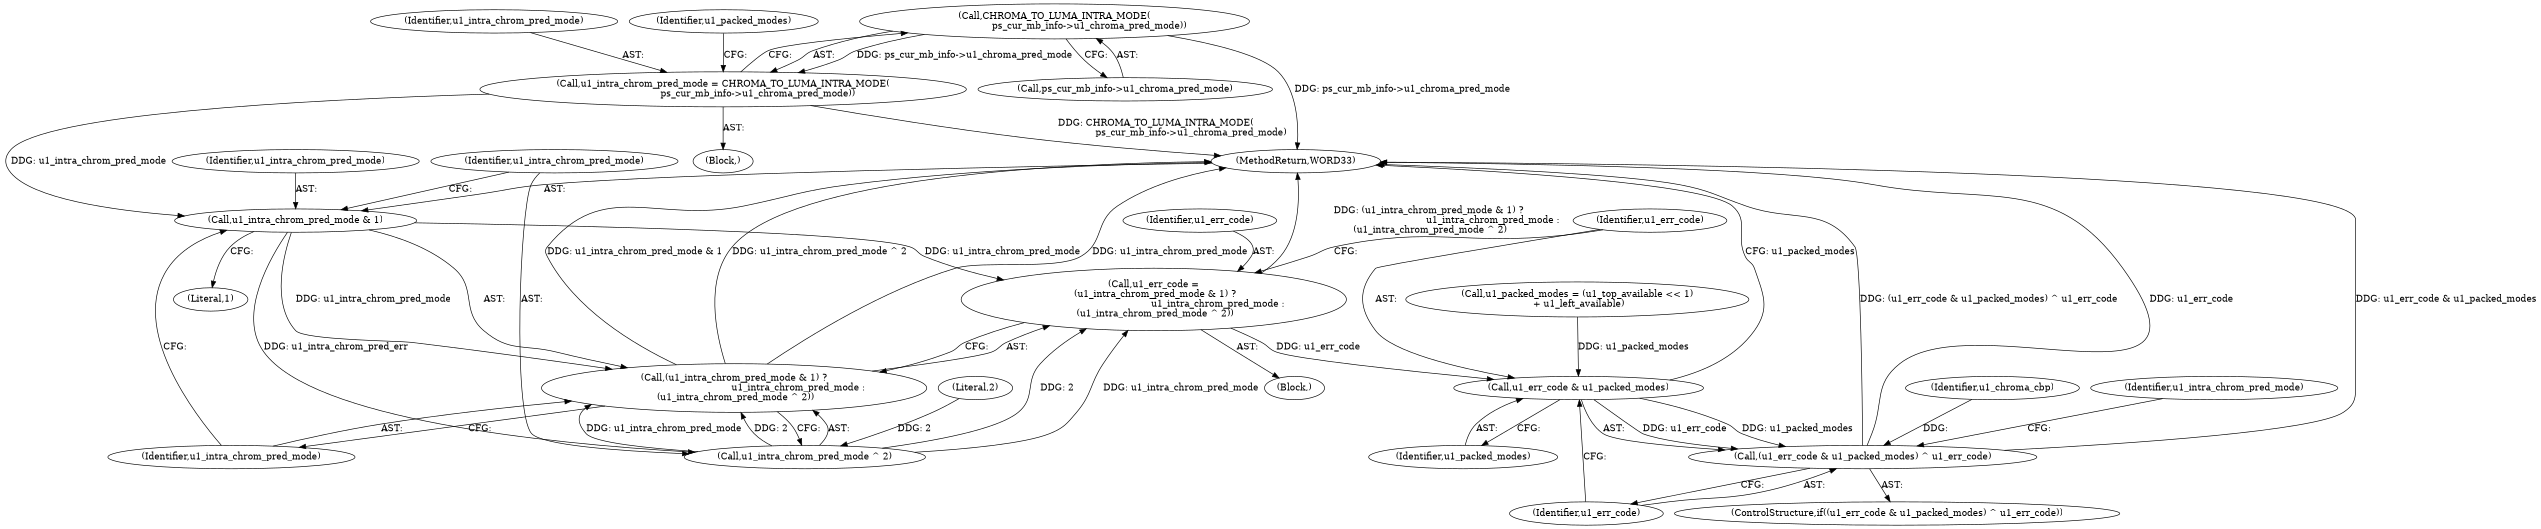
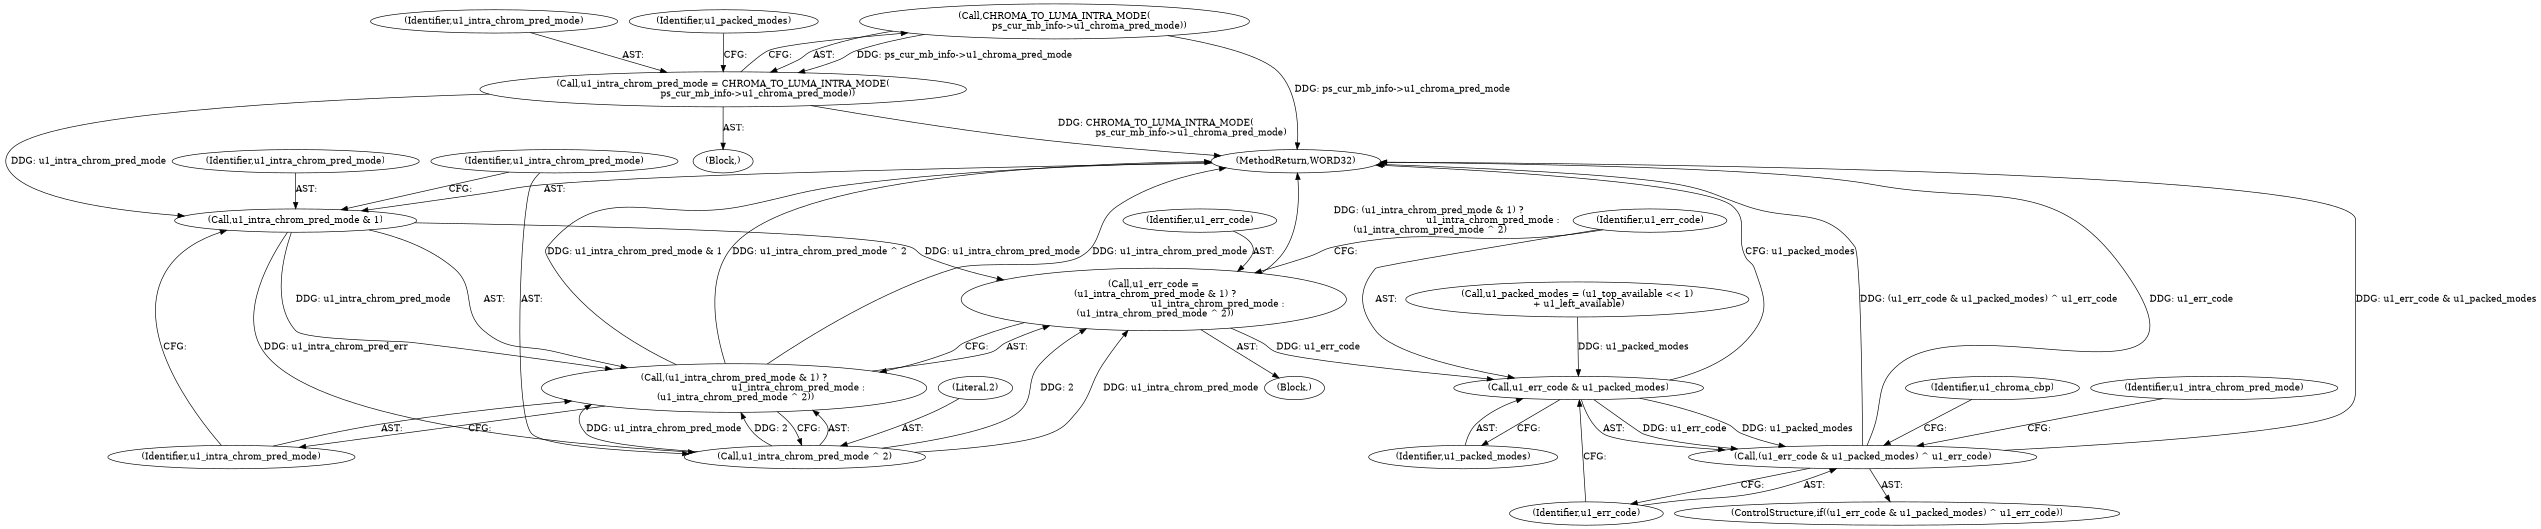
(1125, 89) -> none
(1296, 161) -> (1296, 161)
(211, 299) -> none
(914, 429) -> (914, 429)
(1937, 429) -> (1937, 429)
